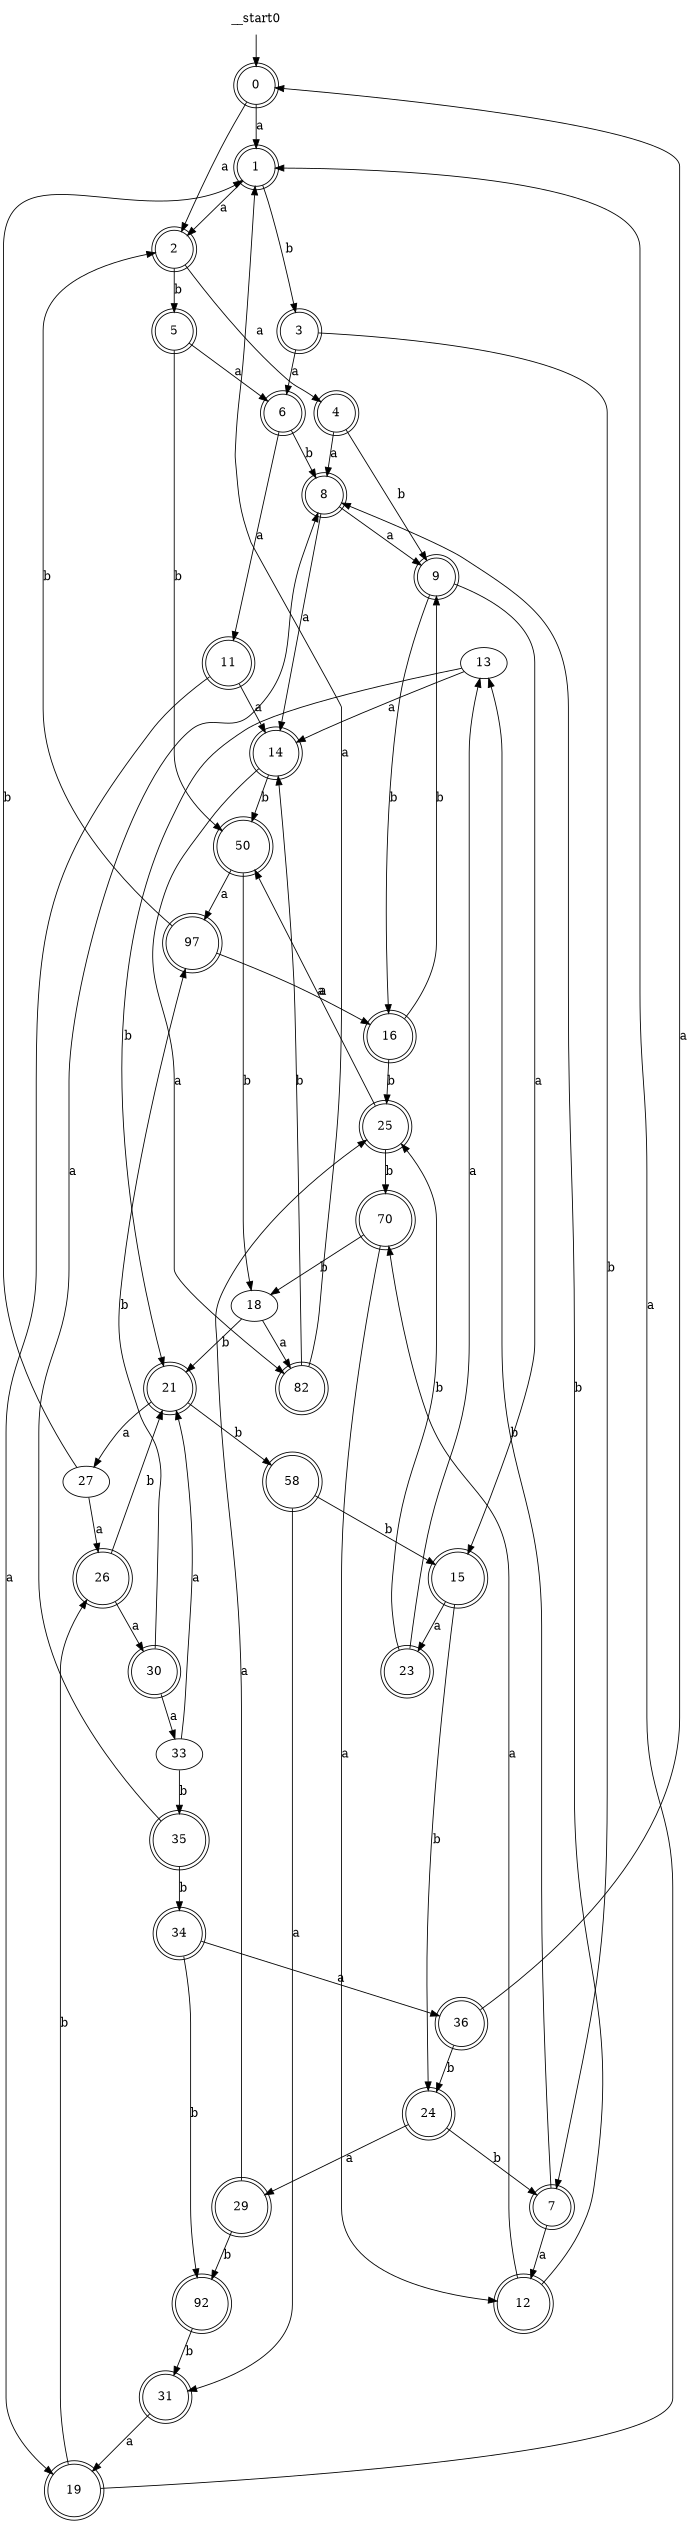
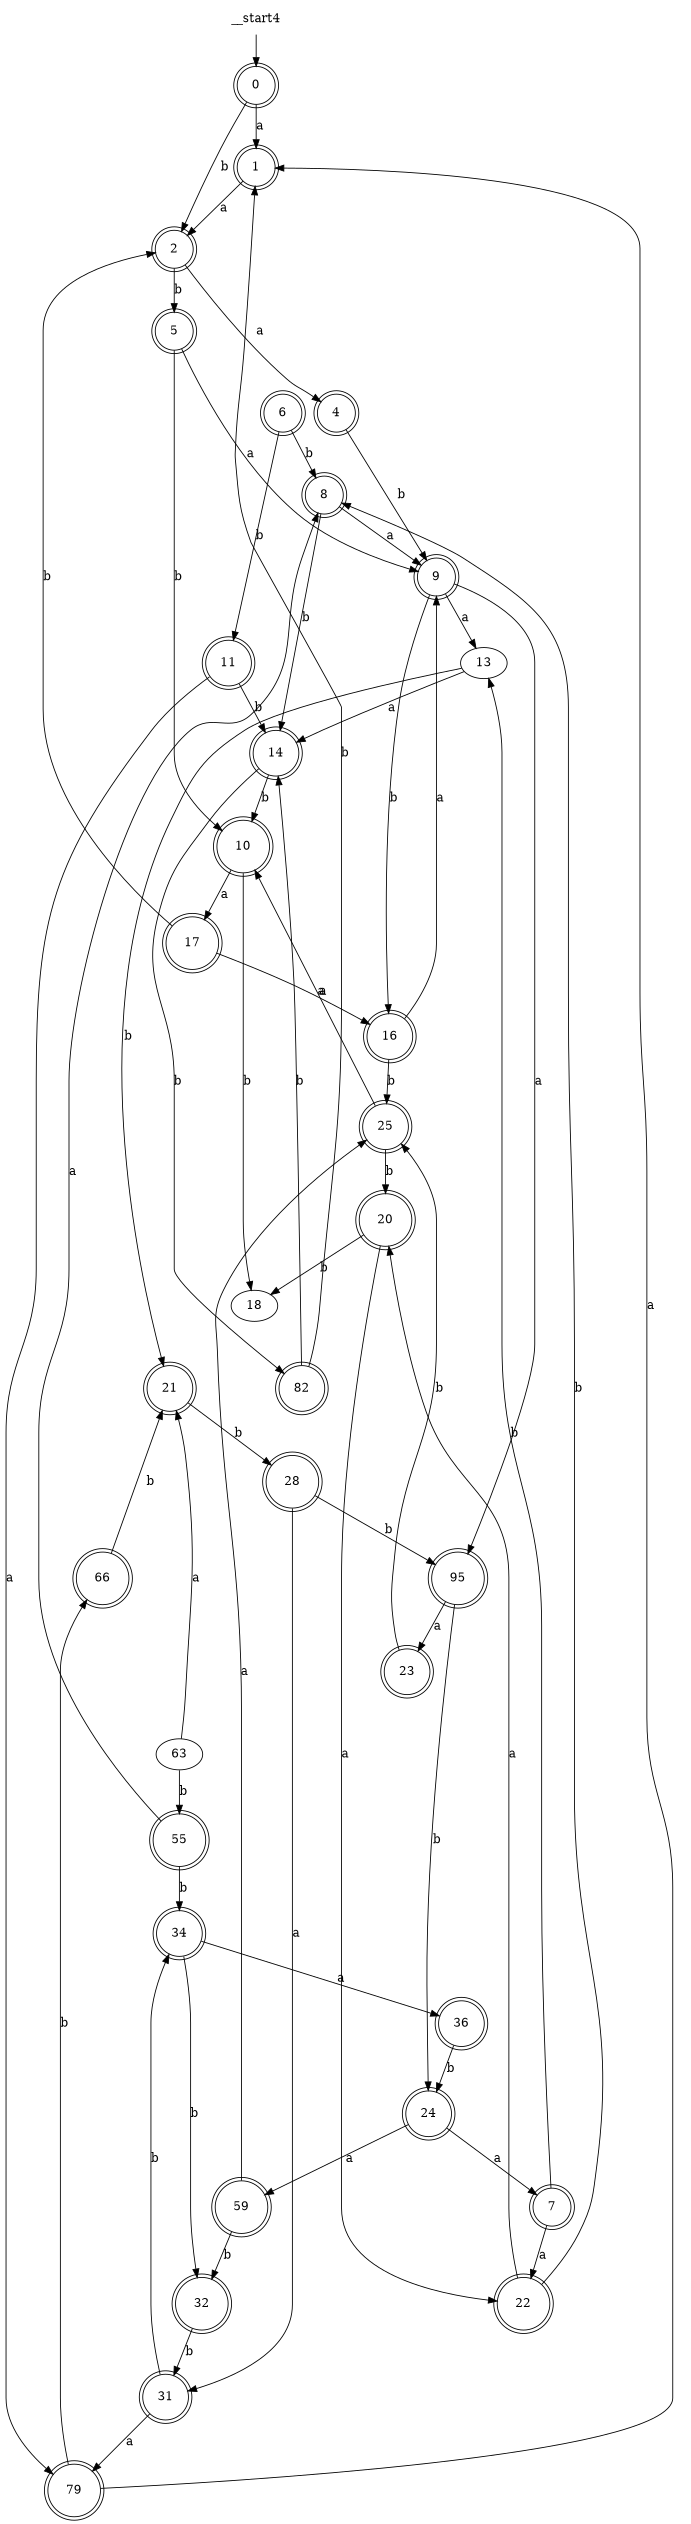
(256, 19) -> (256, 19)
(225, 167) -> (225, 167)
(299, 331) -> none
(225, 370) -> (275, 493)
(331, 450) -> none
(260, 536) -> (260, 536)
(306, 618) -> (306, 618)
(259, 708) -> (259, 708)
(345, 753) -> (345, 753)
(440, 798) -> (440, 798)
(243, 847) -> (243, 847)
(680, 921) -> none
(192, 943) -> (192, 943)
(178, 1082) -> (178, 1082)
(469, 1171) -> (459, 617)
(386, 1220) -> (386, 1220)
(222, 1338) -> none
(274, 1340) -> none
(86, 1482) -> none
(292, 1482) -> (292, 1482)
(103, 1578) -> (103, 1578)
(458, 1578) -> (458, 1578)
(154, 1672) -> none
(179, 1754) -> (179, 1754)
(179, 1840) -> (179, 1840)
(498, 2159) -> (498, 2159)
none -> (151, 2168)
(242, 2207) -> (242, 2207)
(202, 2304) -> (202, 2304)
(524, 2304) -> (524, 2304)
(74, 2490) -> (74, 2490)
